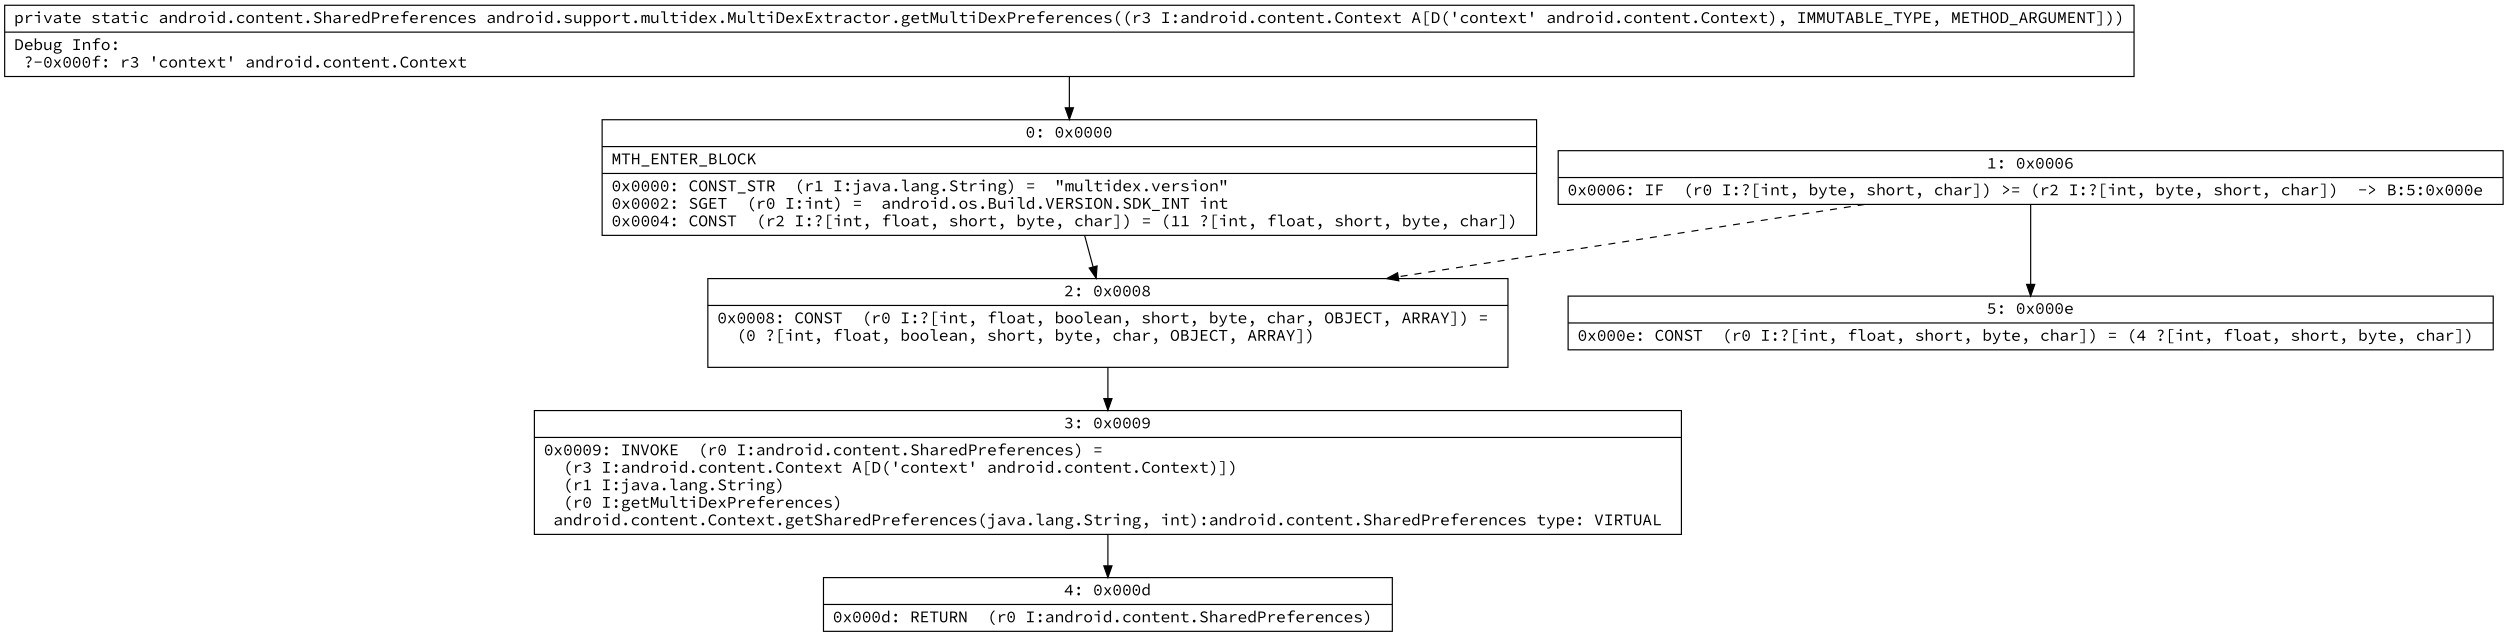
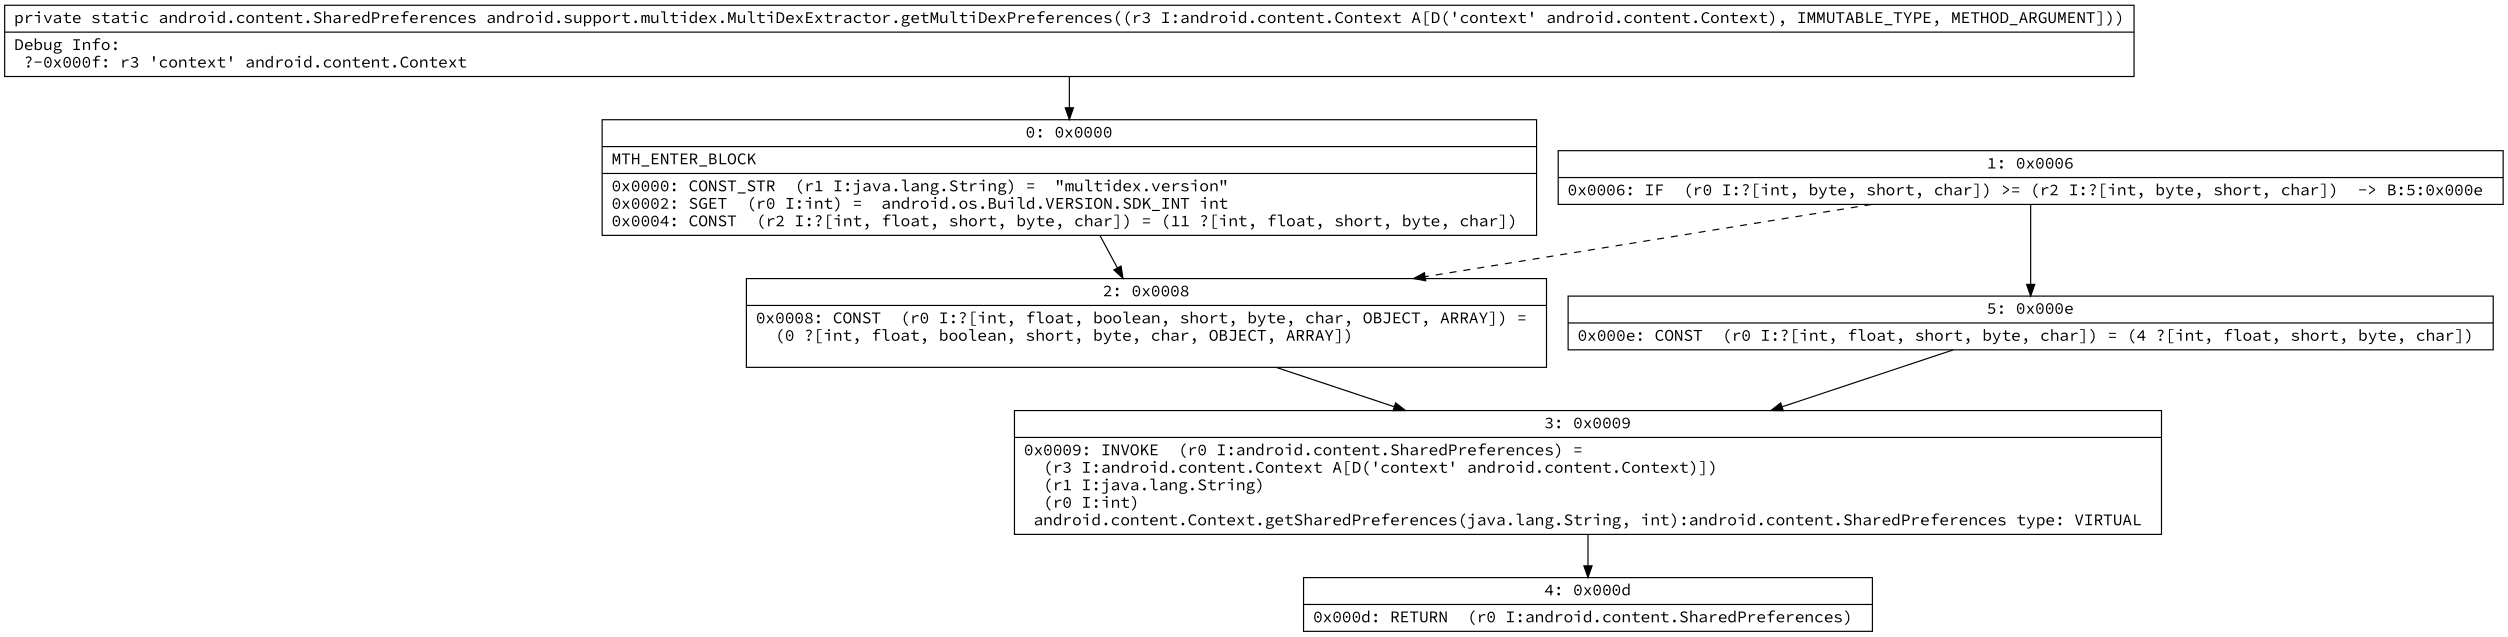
none -> (1868, 378)
(693, 503) -> (1082, 503)
